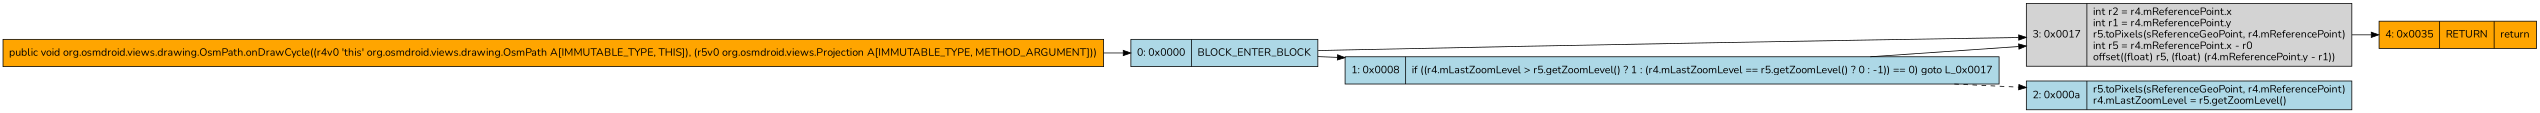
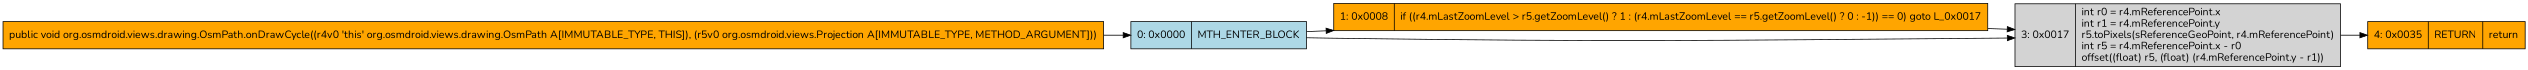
(2163, 12) -> (2151, 12)
(1255, 53) -> (1249, 35)
(1672, 70) -> (1661, 17)
(2189, 95) -> none
